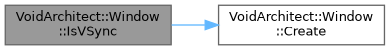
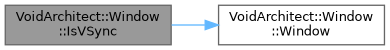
(302, 25) -> (302, 25)
